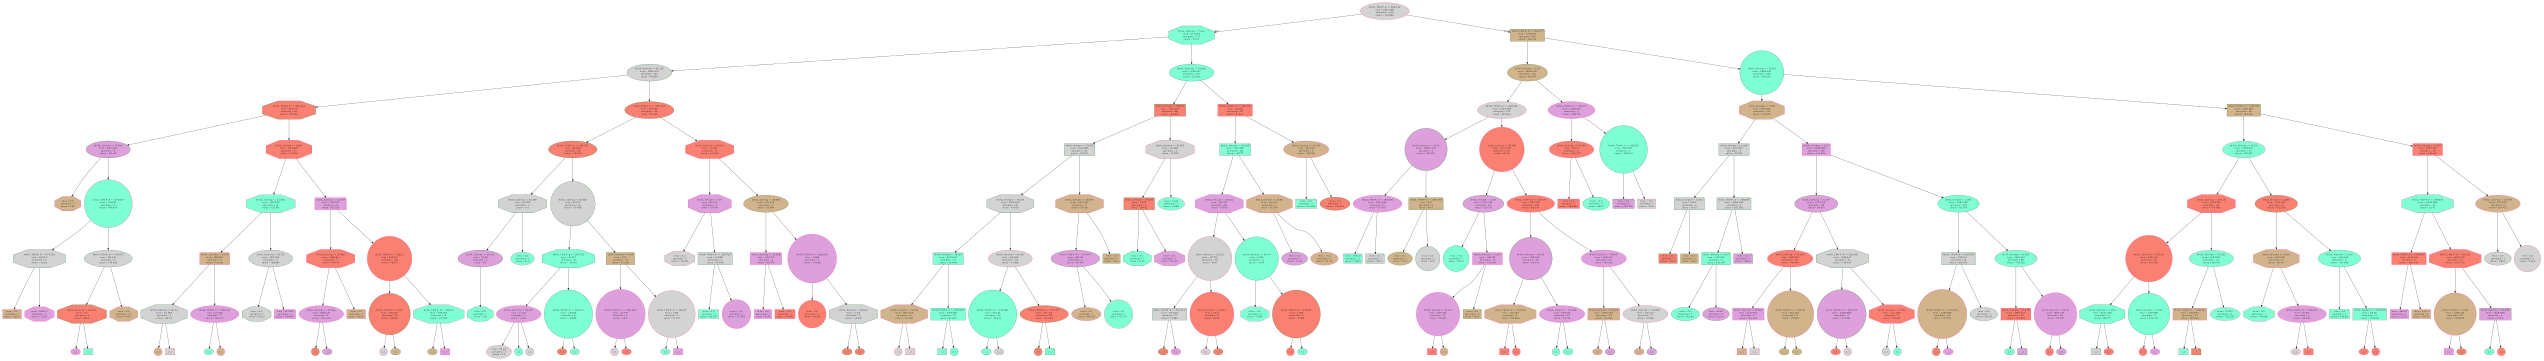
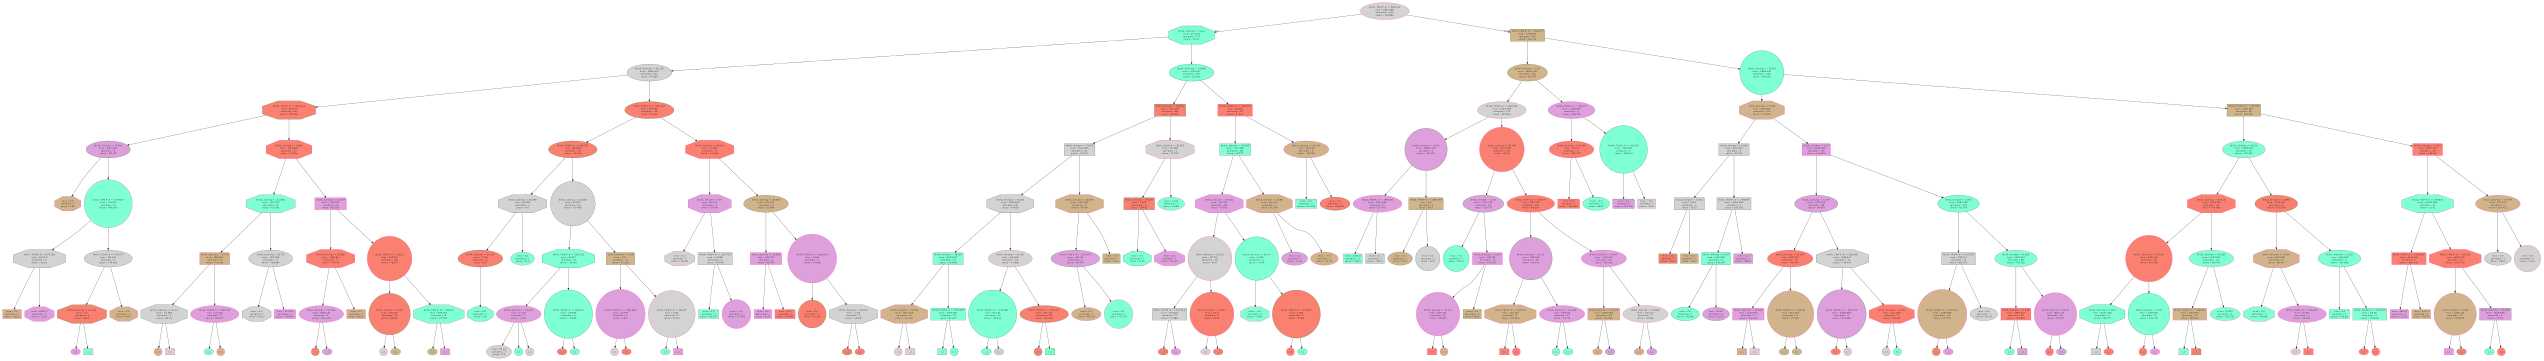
(480, 259) -> (480, 259)
(812, 314) -> (812, 314)
